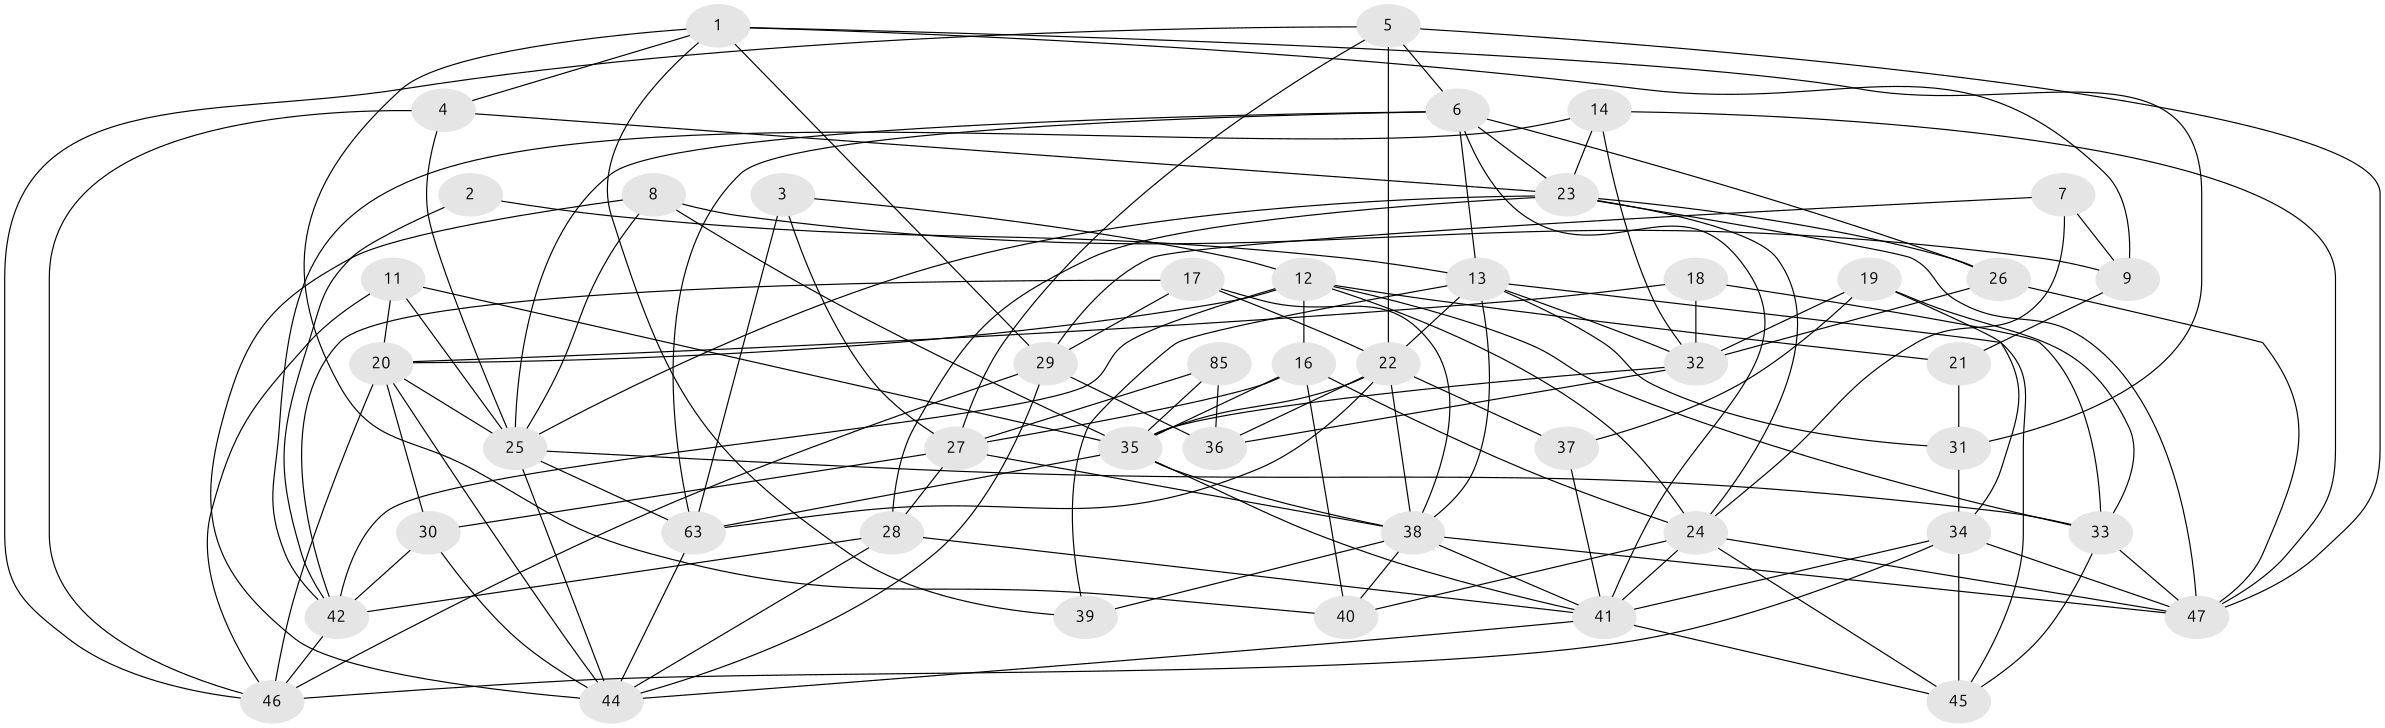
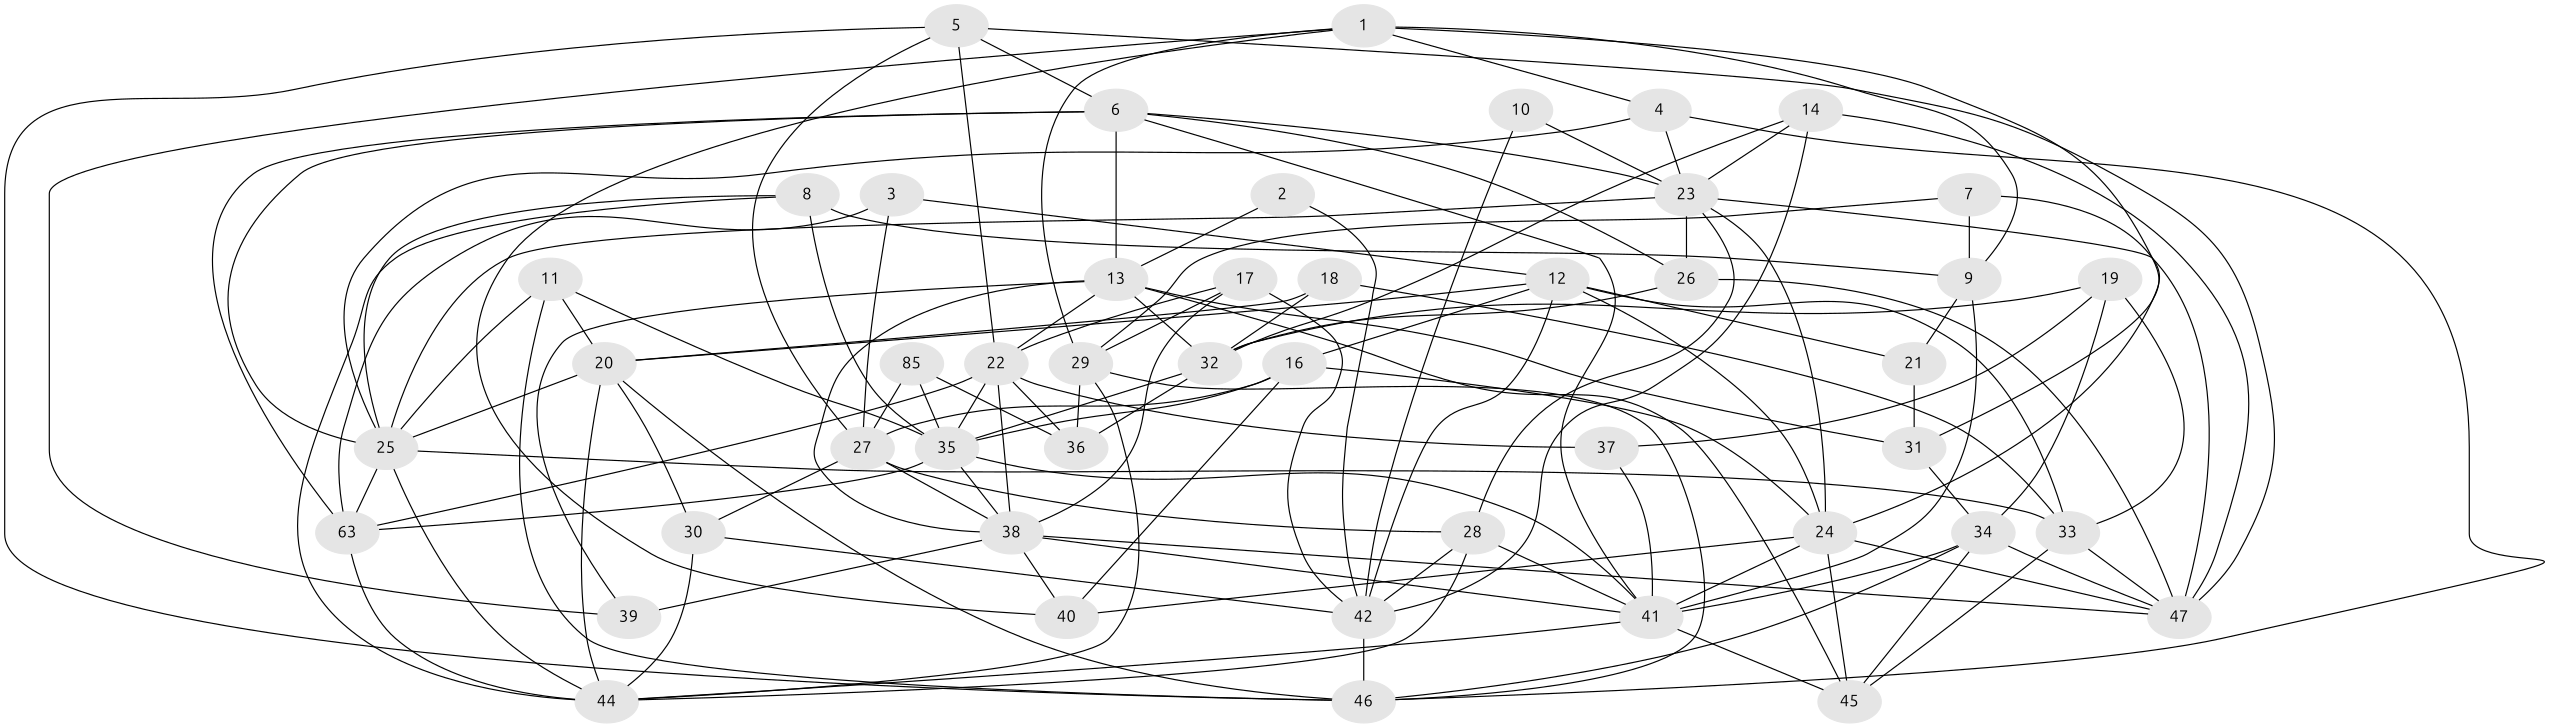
none -> (1521, 110)
none -> (1911, 527)
